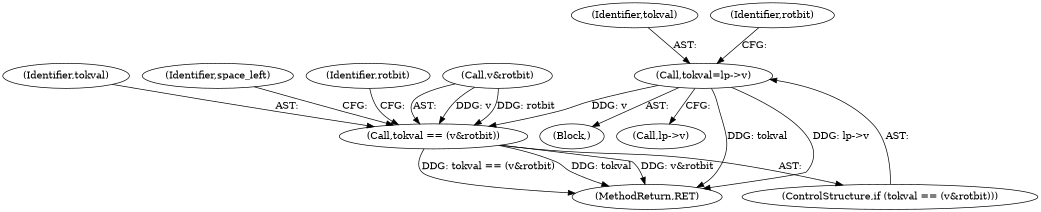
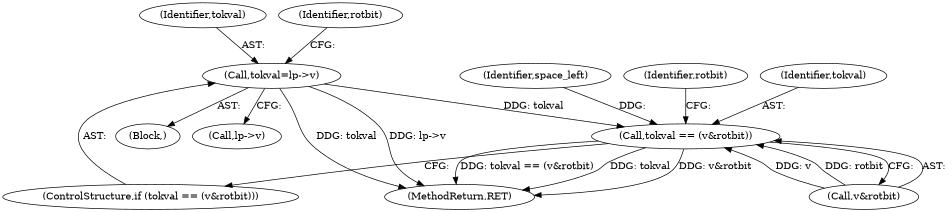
(357, 106) -> (634, 106)
(610, 106) -> (534, 106)
none -> (849, 151)
(792, 167) -> (438, 167)
